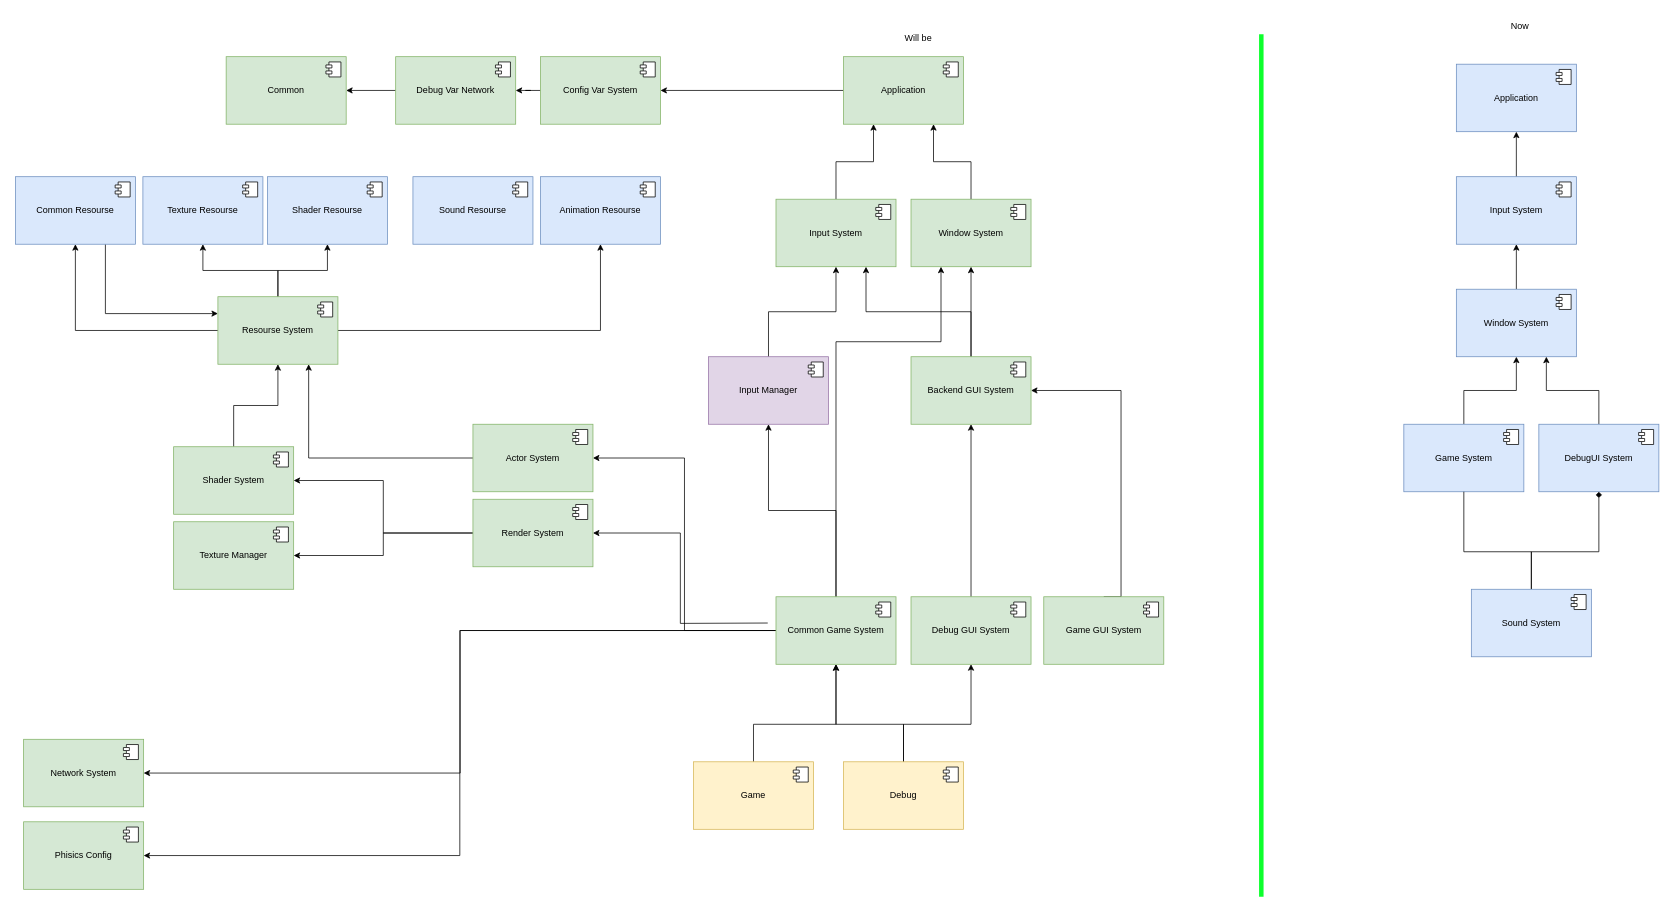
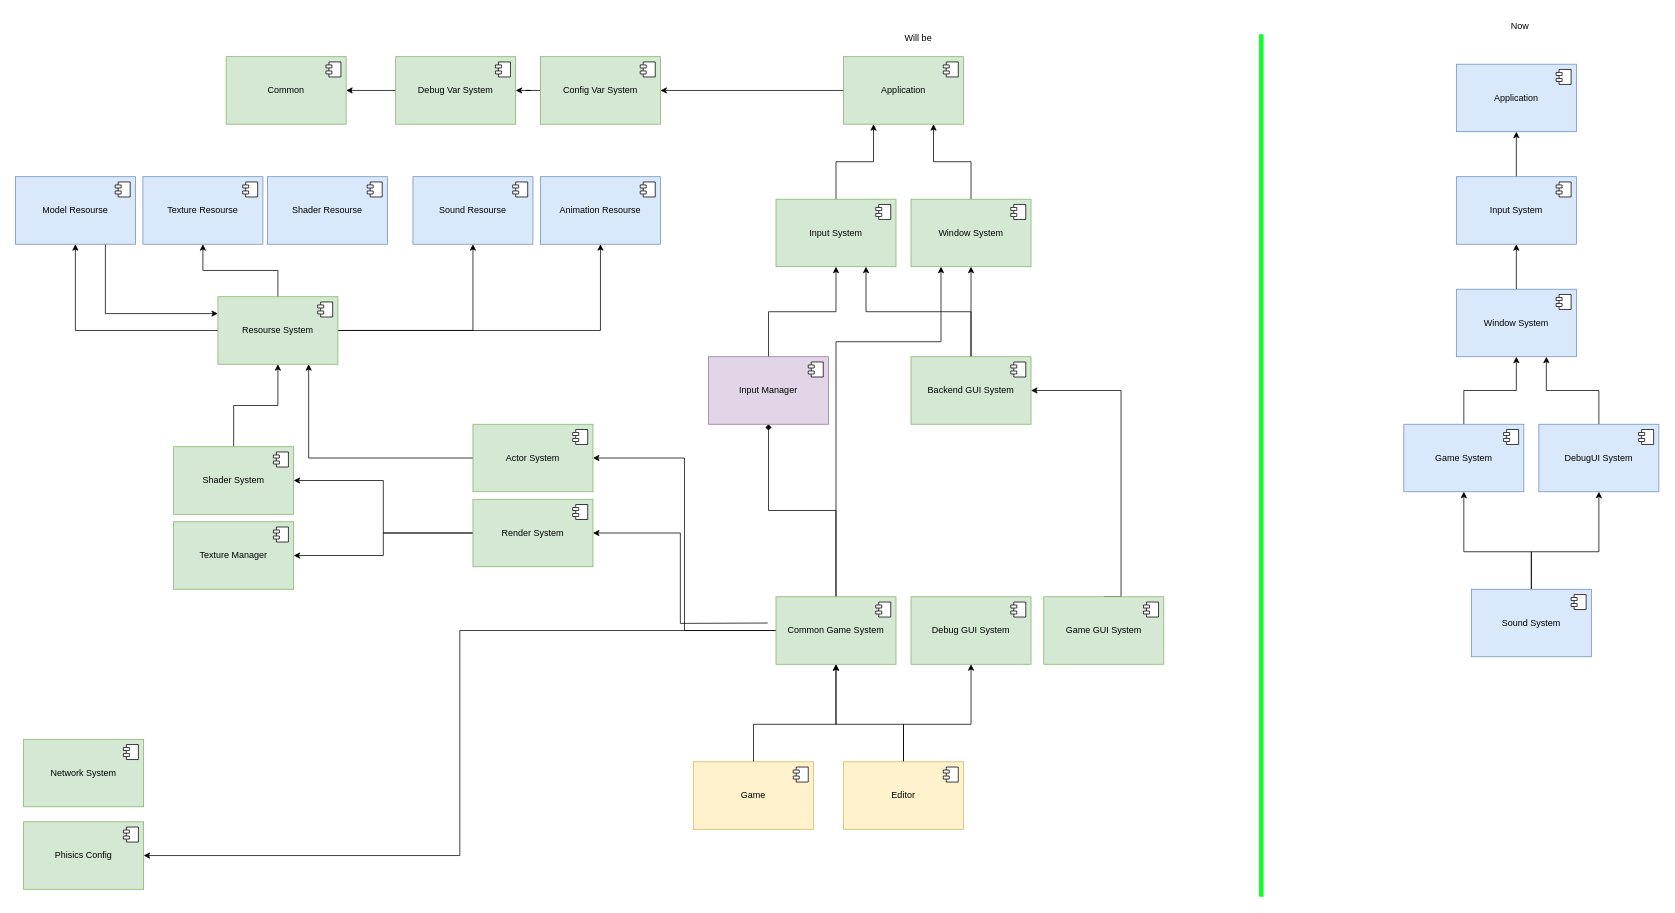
(456, 90) -> (456, 90)
(75, 210) -> (75, 210)
none -> (473, 250)
(313, 270) -> none
(768, 431) -> (768, 431)
(971, 431) -> none
(1464, 496) -> (1464, 498)
(1599, 498) -> (1599, 498)
(150, 773) -> none
(903, 795) -> (903, 795)
